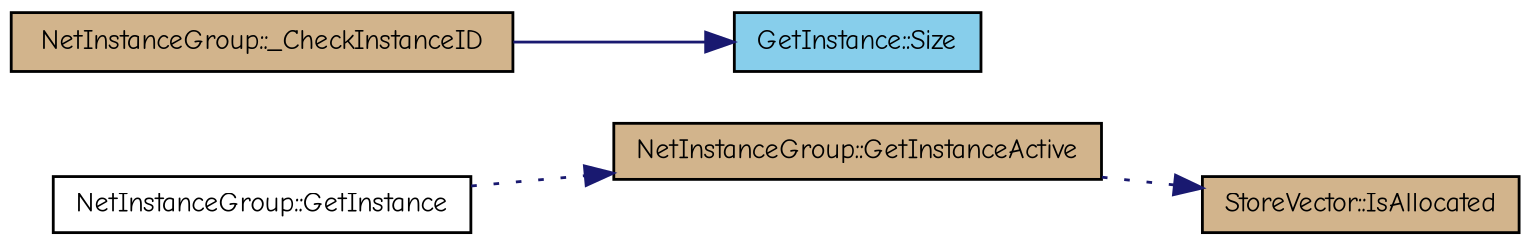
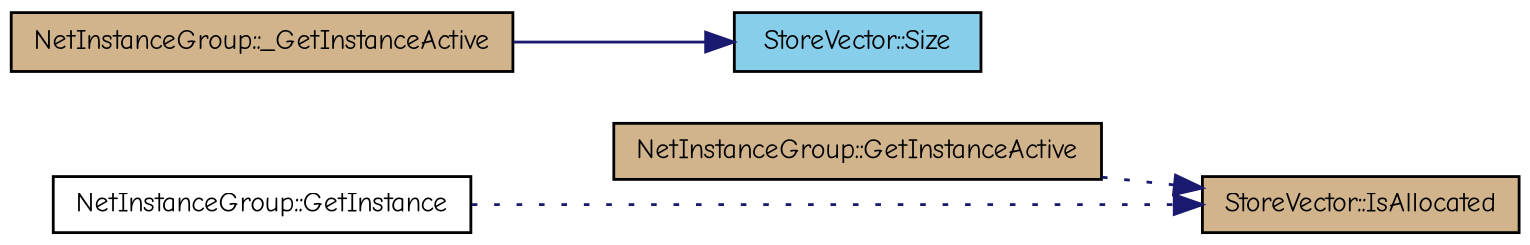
(262, 42) -> (262, 42)
(858, 42) -> (858, 42)
(528, 181) -> (822, 205)
